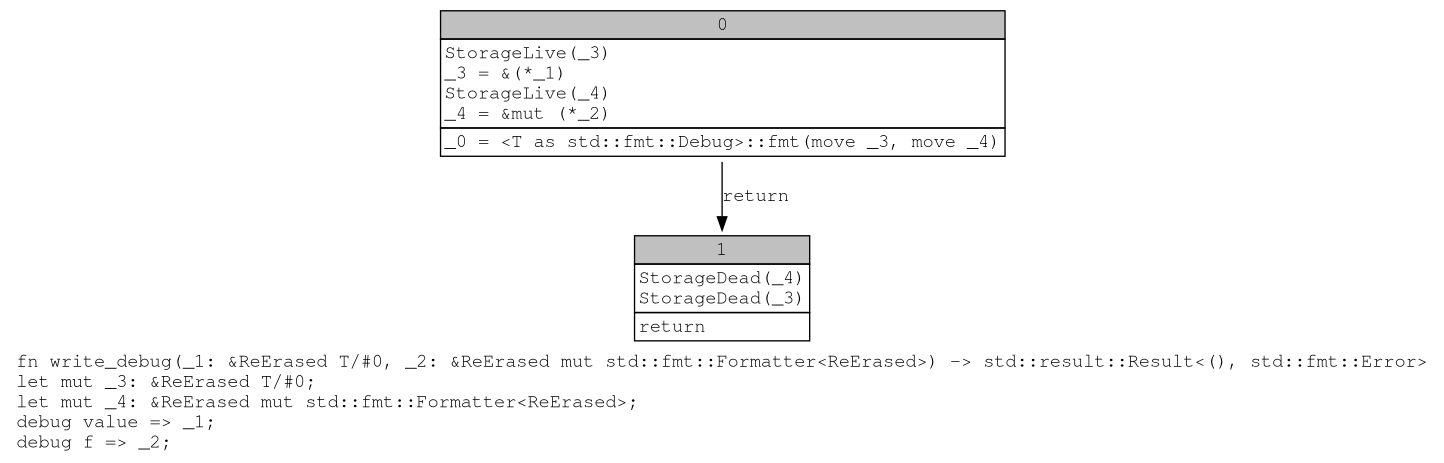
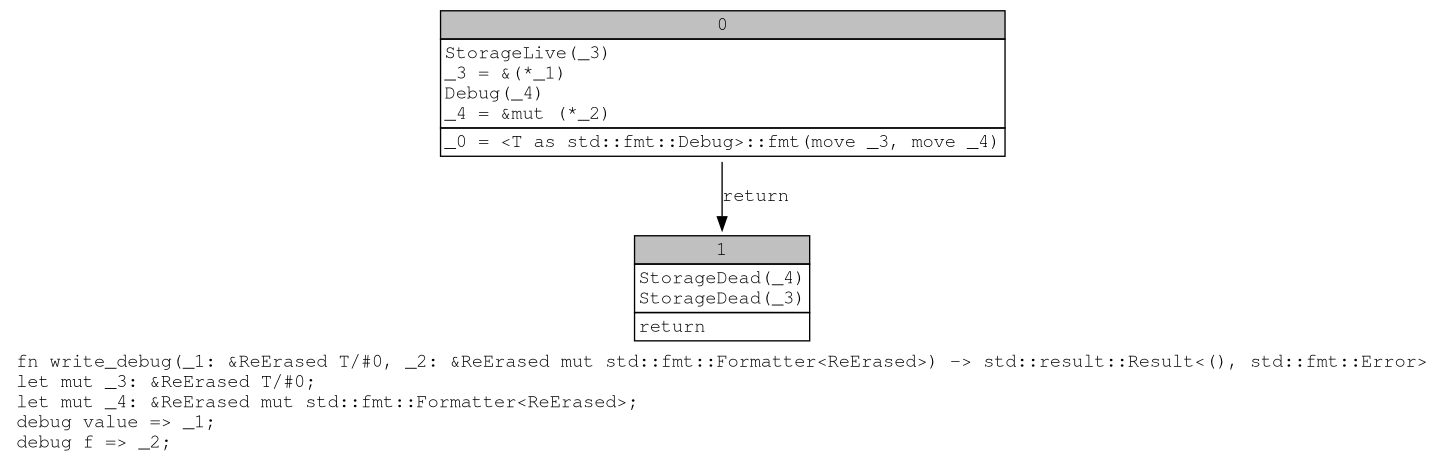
(528, 93) -> (495, 93)
